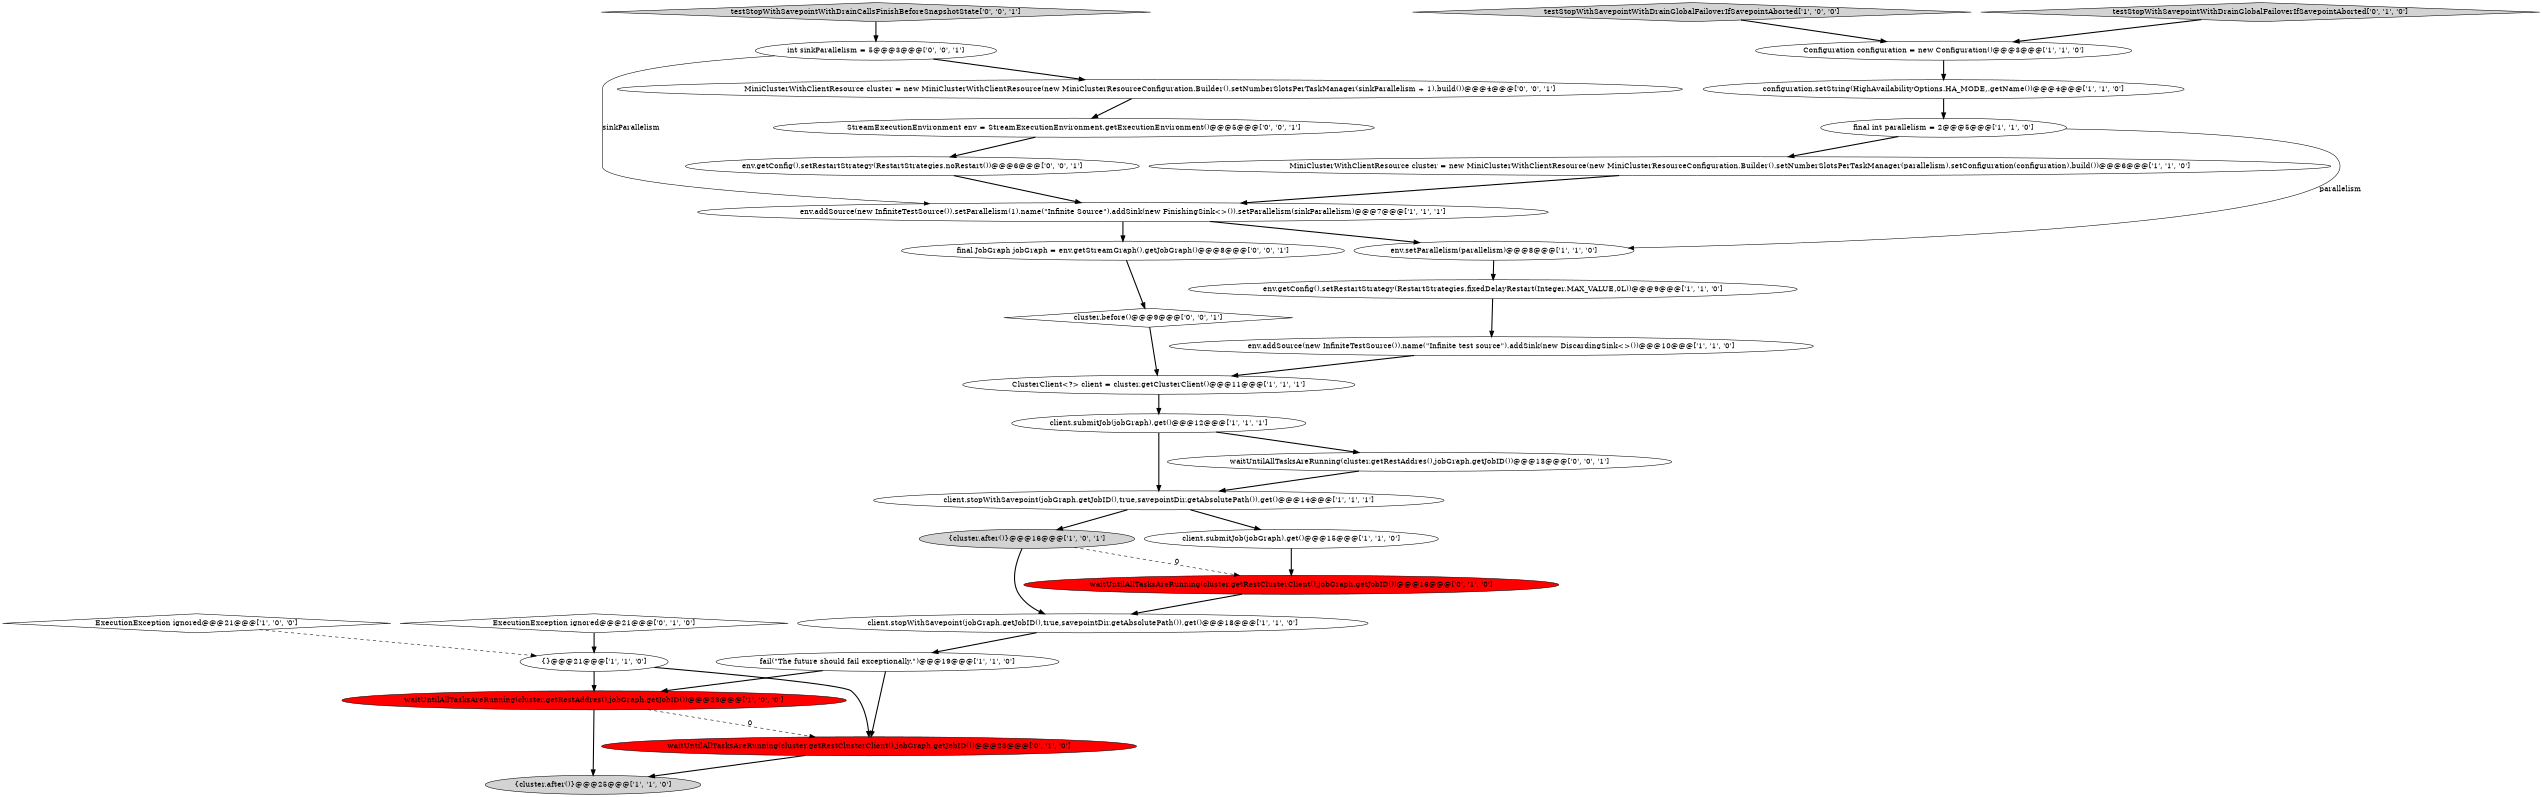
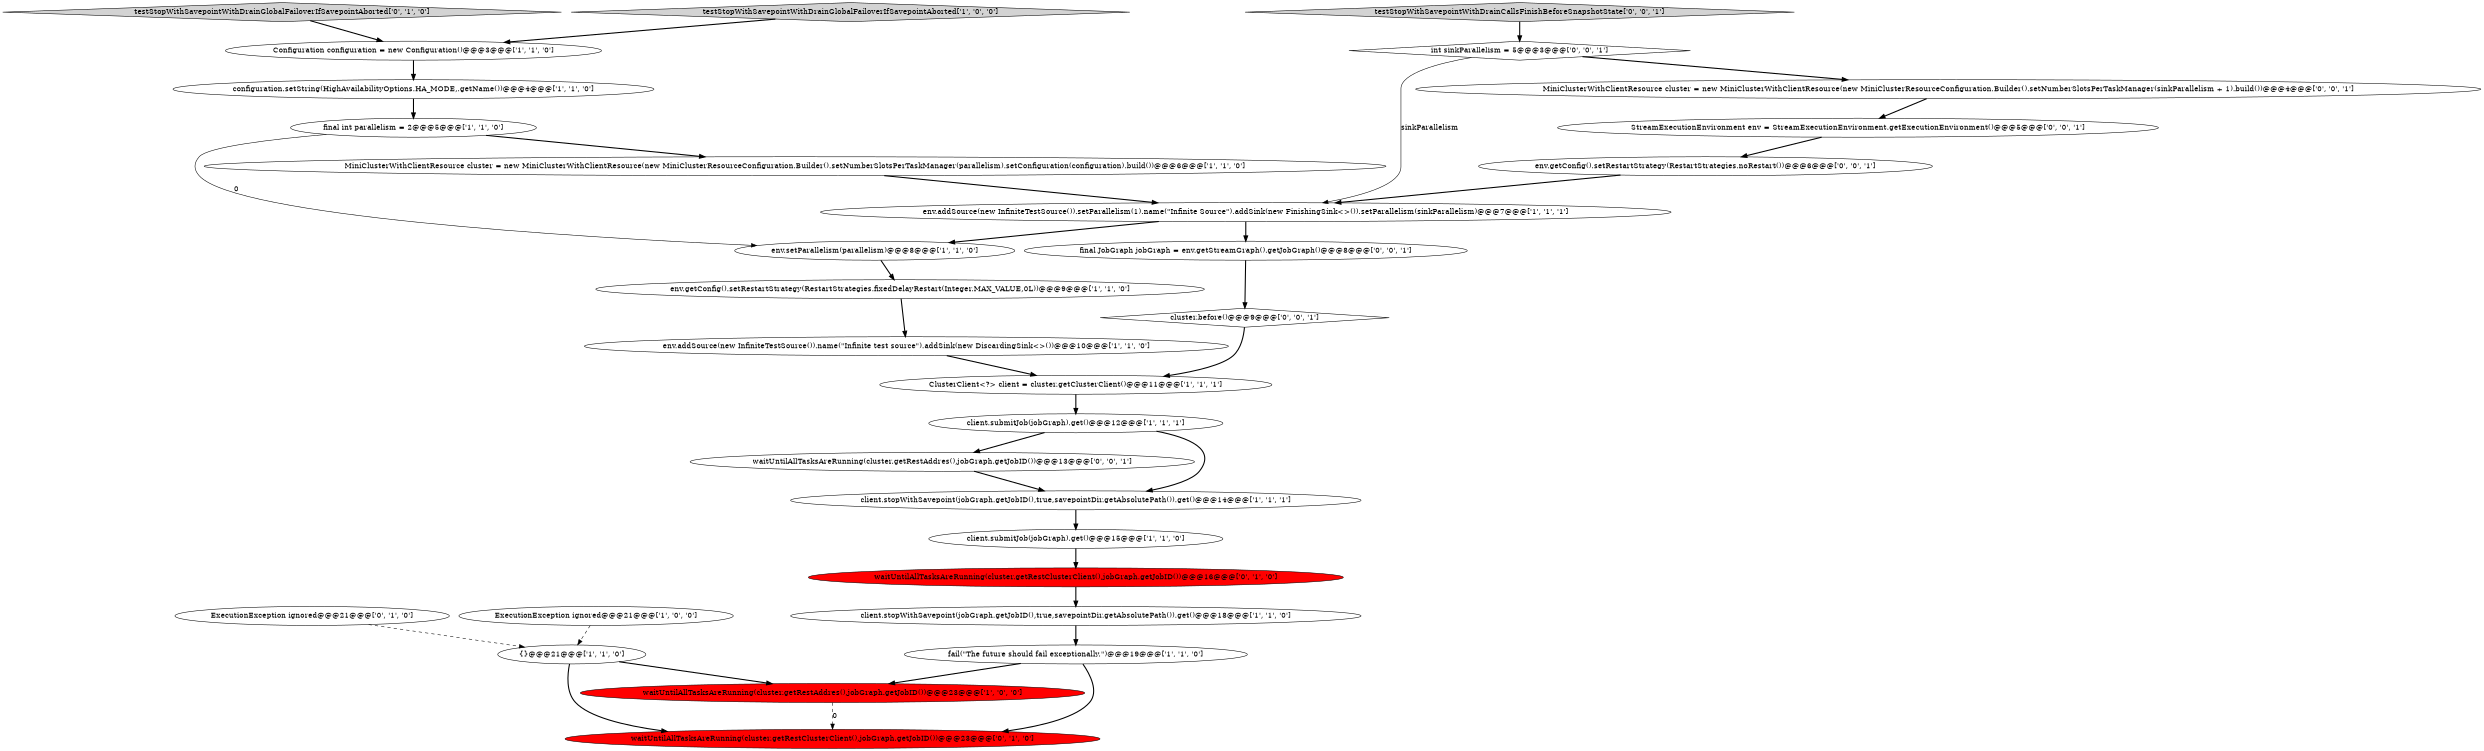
(876, 51) -> (1520, 51)
(2341, 189) -> (237, 189)
(1027, 539) -> none
(197, 623) -> (596, 616)
(594, 623) -> (312, 616)
(594, 640) -> (444, 635)
(593, 785) -> none
